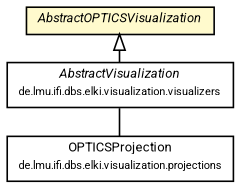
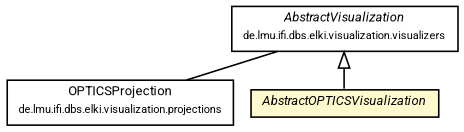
(120, 56) -> (344, 79)
